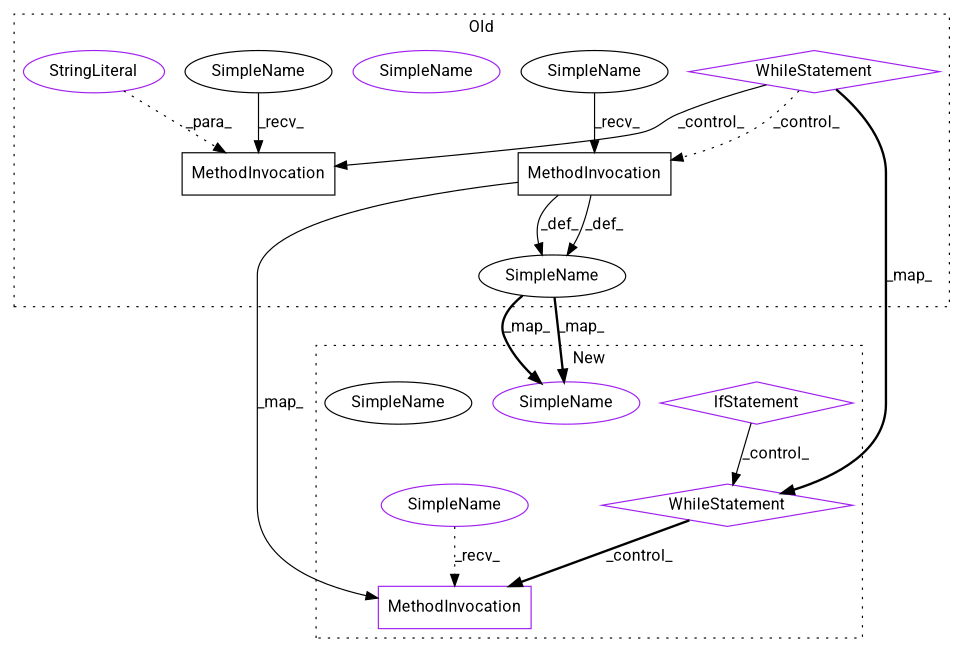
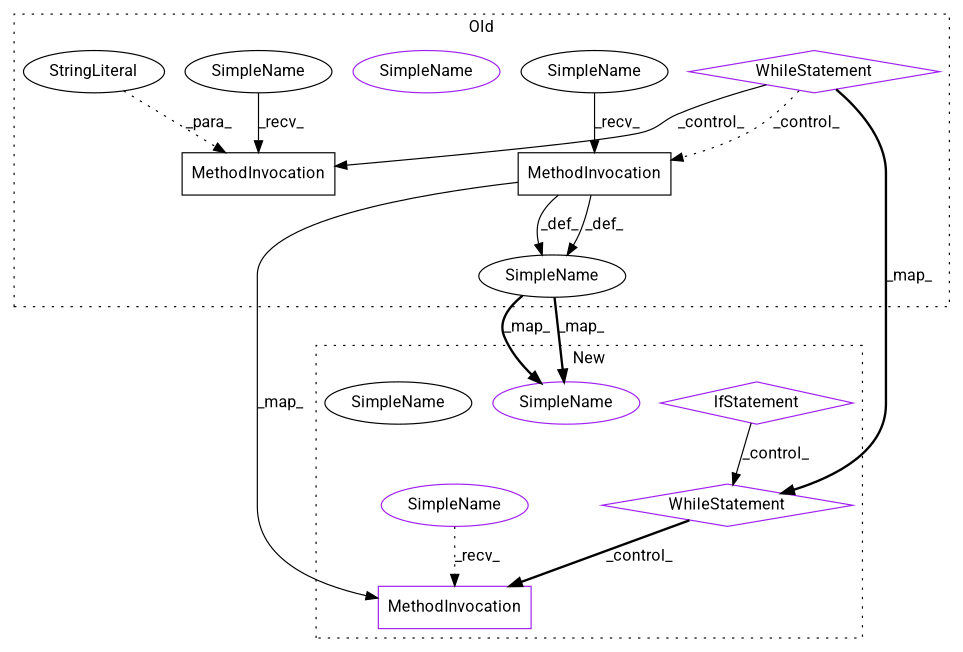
(94, 72) -> (94, 72)
